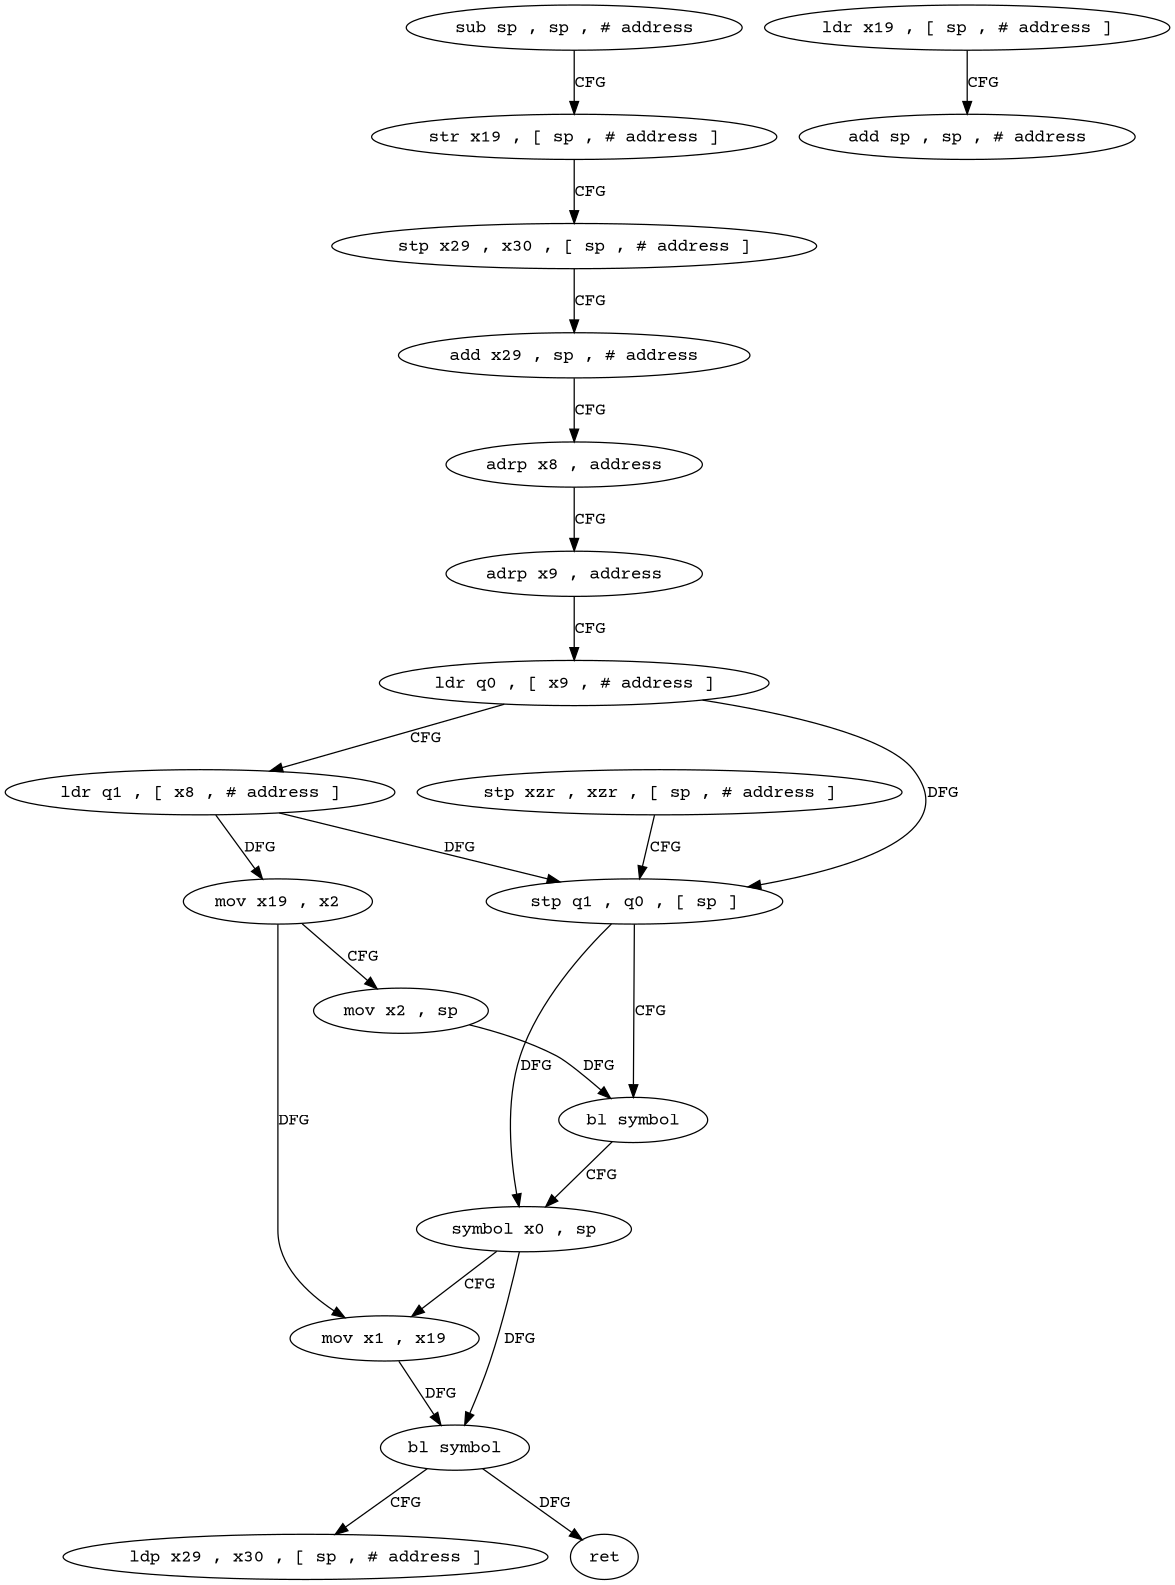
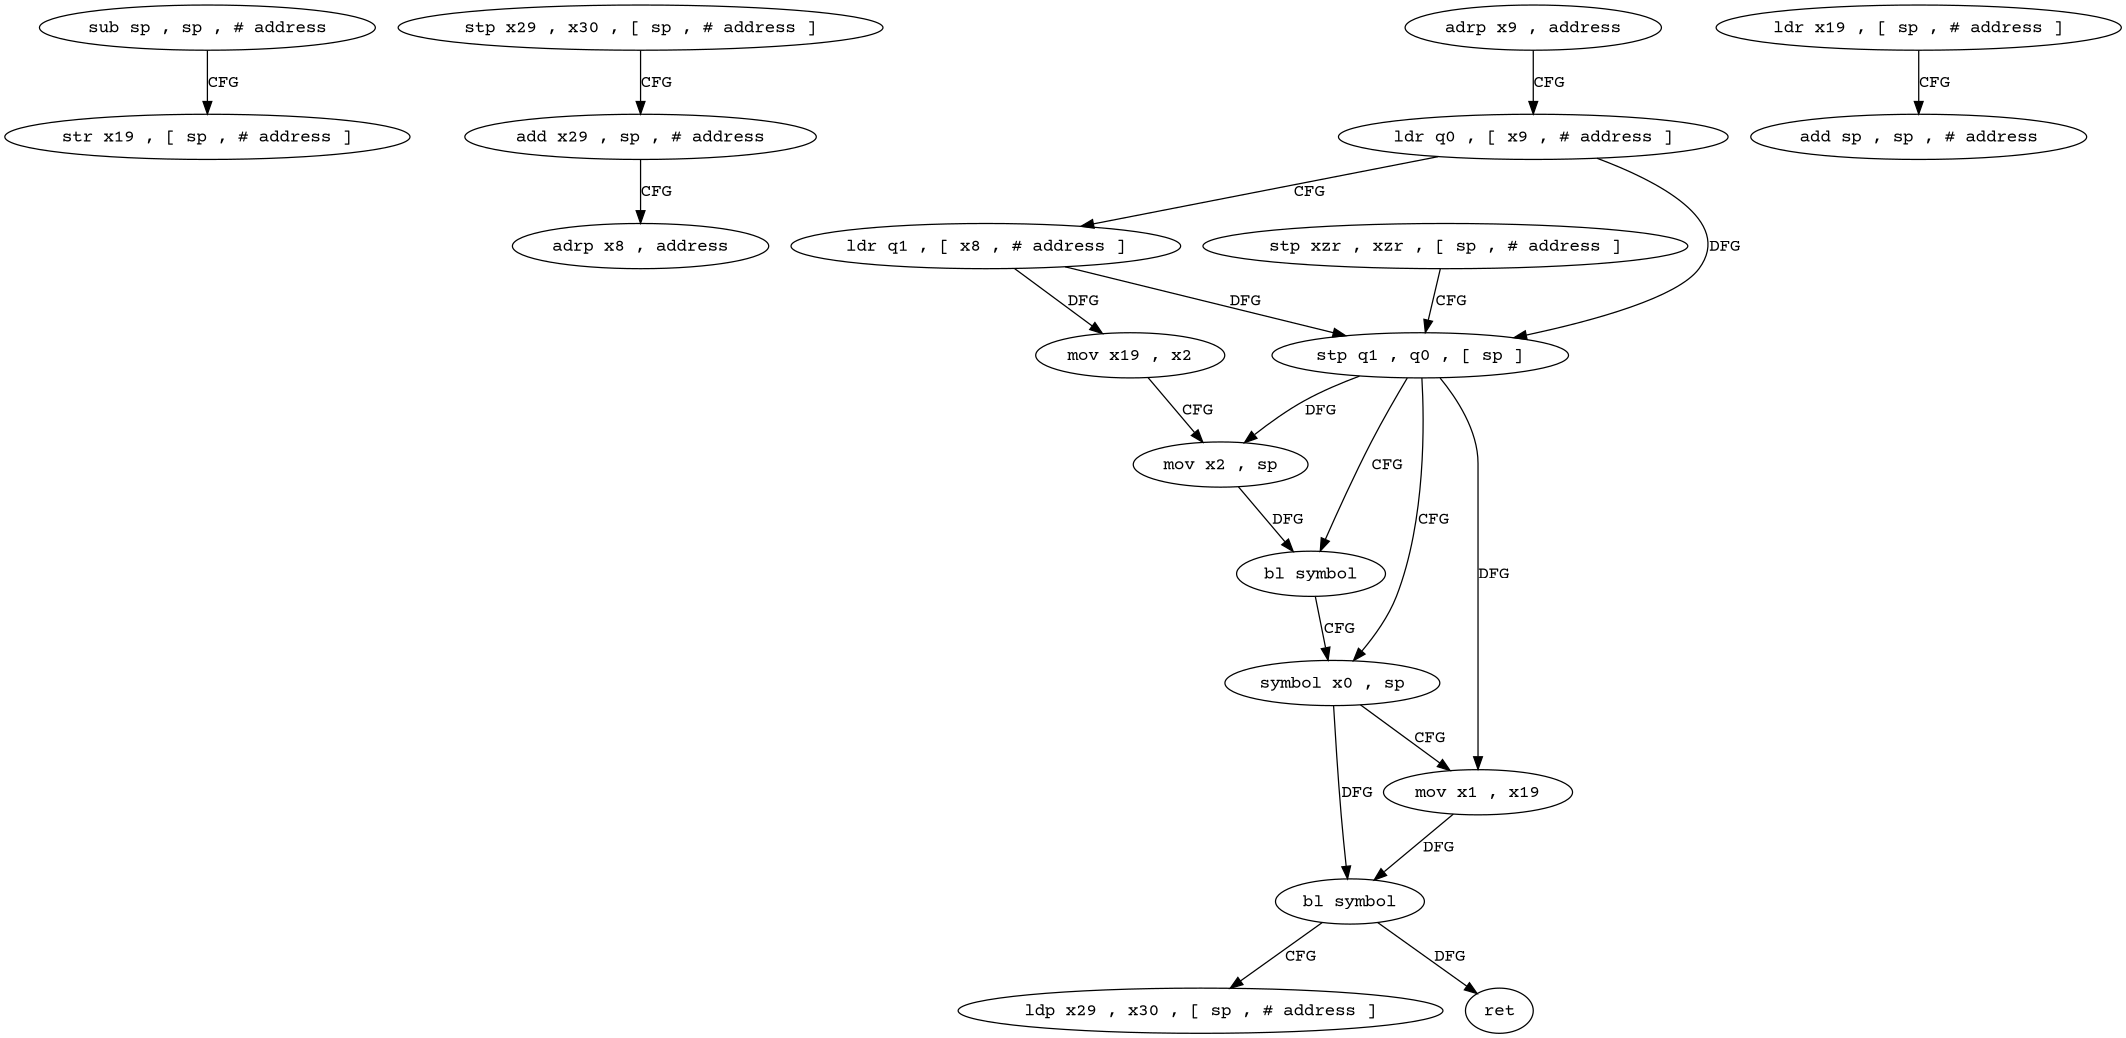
(574, 185) -> none
none -> (1304, 401)
(574, 513) -> none
(536, 1065) -> (1433, 519)
(278, 1128) -> (1478, 562)
